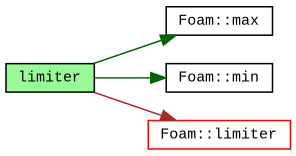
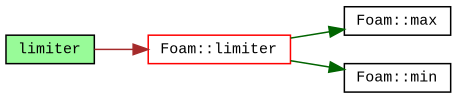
(127, 52) -> (310, 35)
(122, 78) -> (310, 64)
